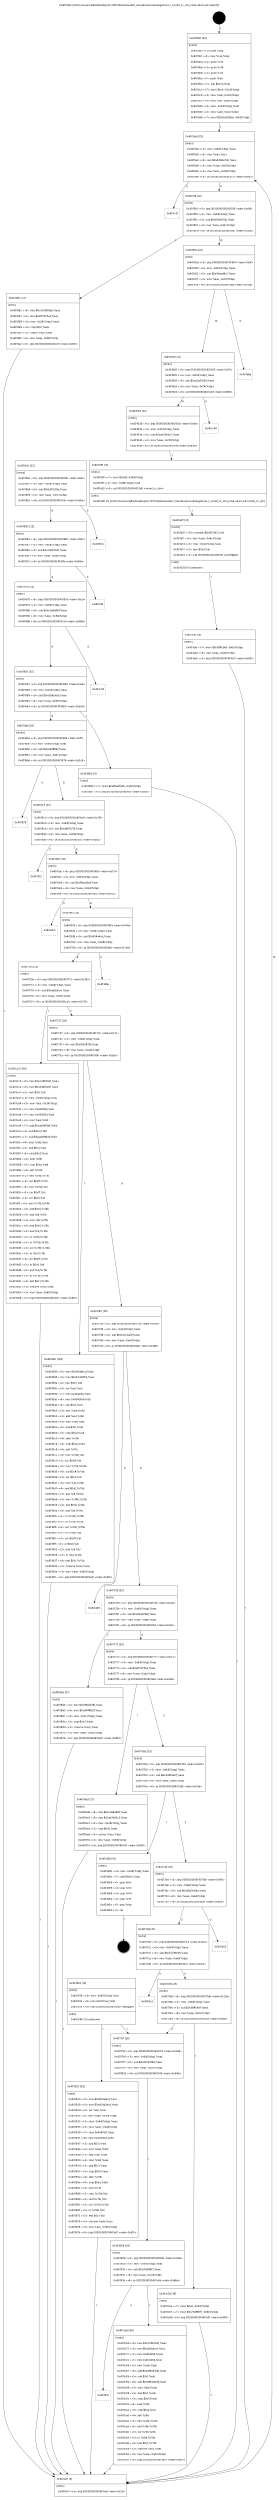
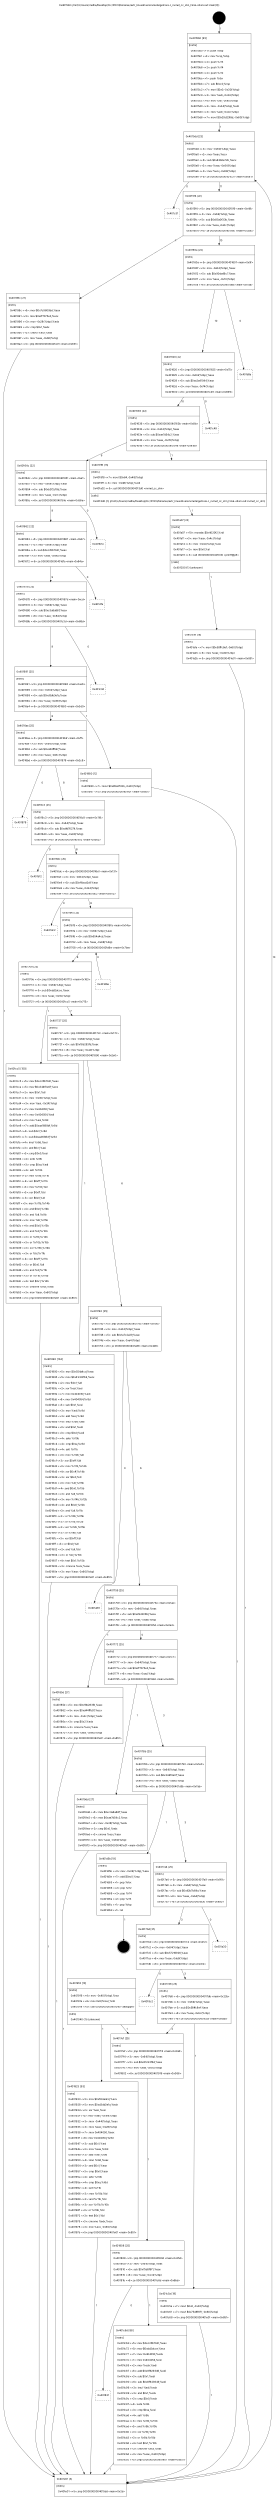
none -> (107, 451)
(101, 965) -> (98, 967)
